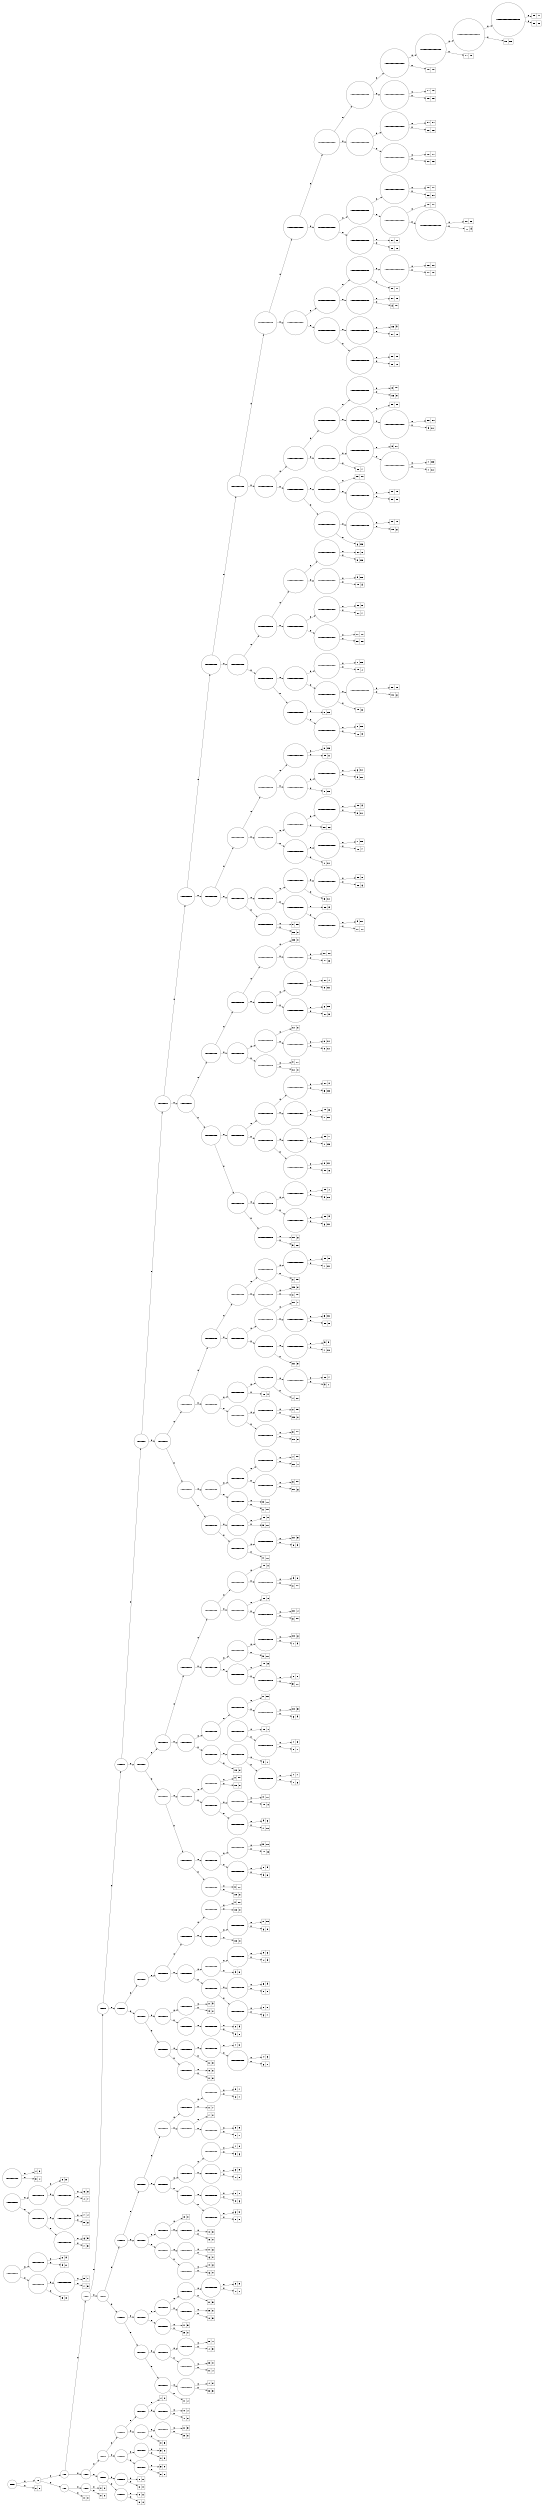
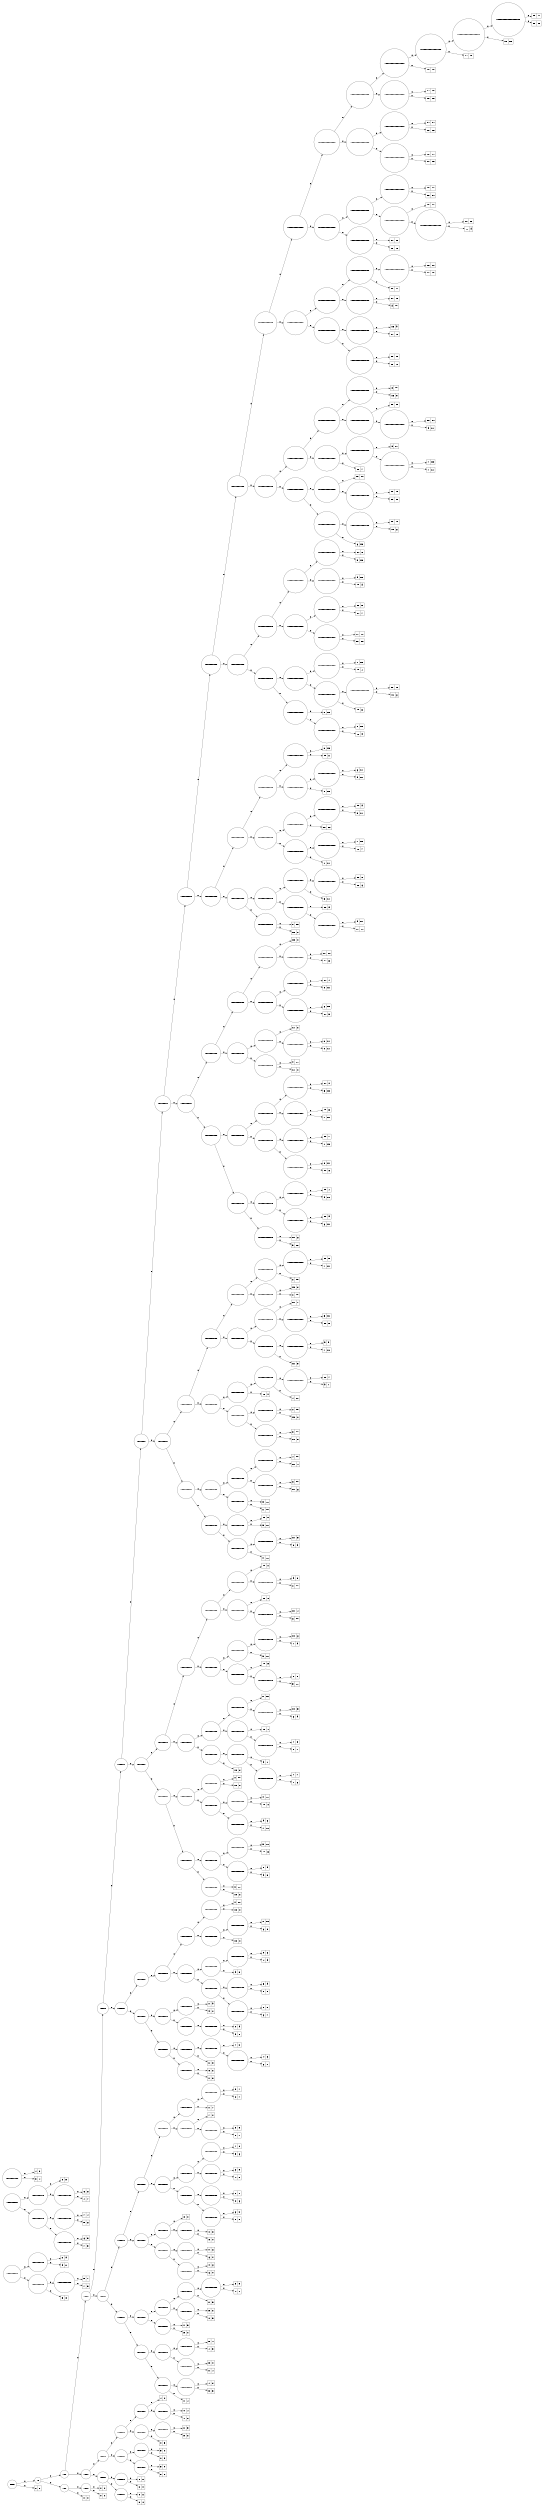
none -> (223, 1731)
